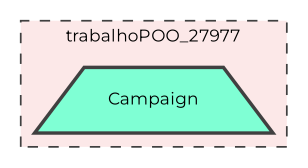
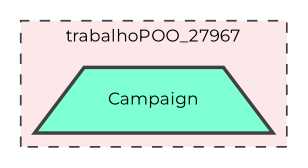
(154, 37) -> (154, 37)
